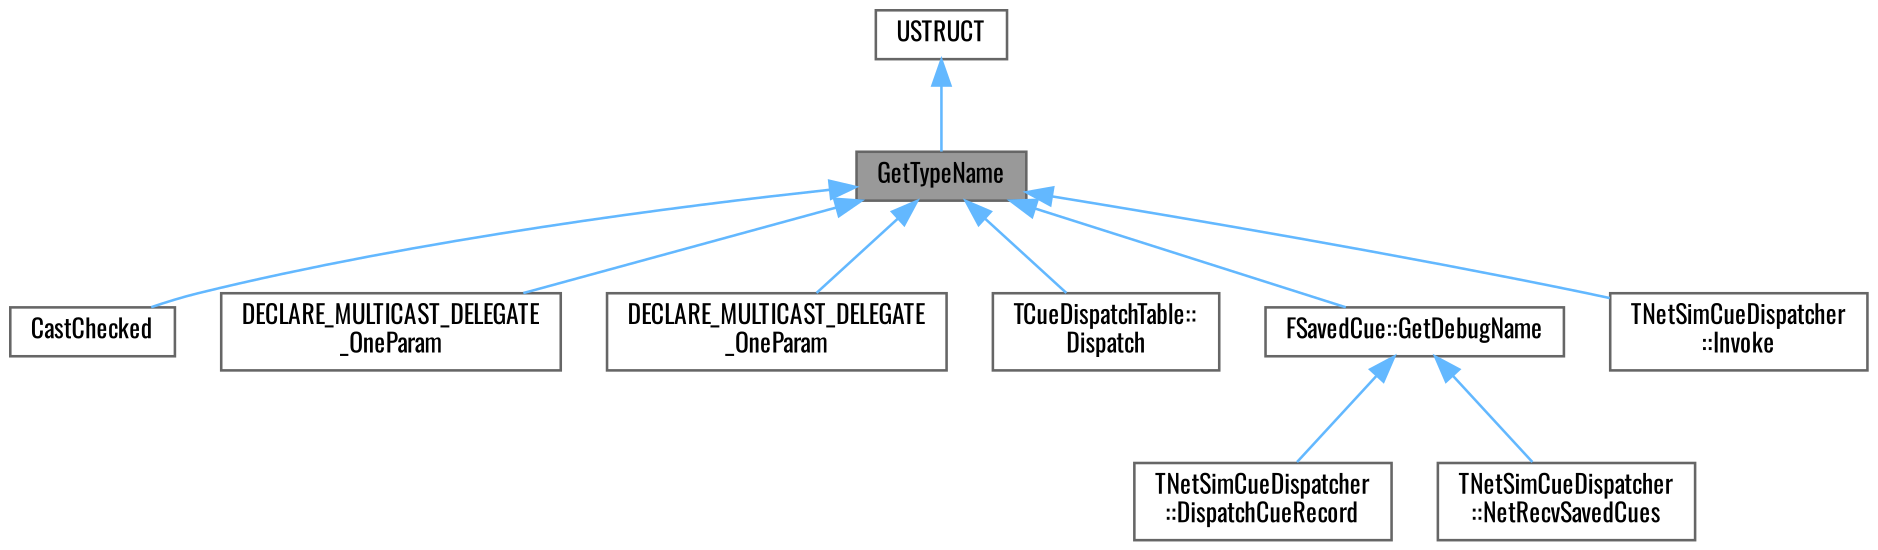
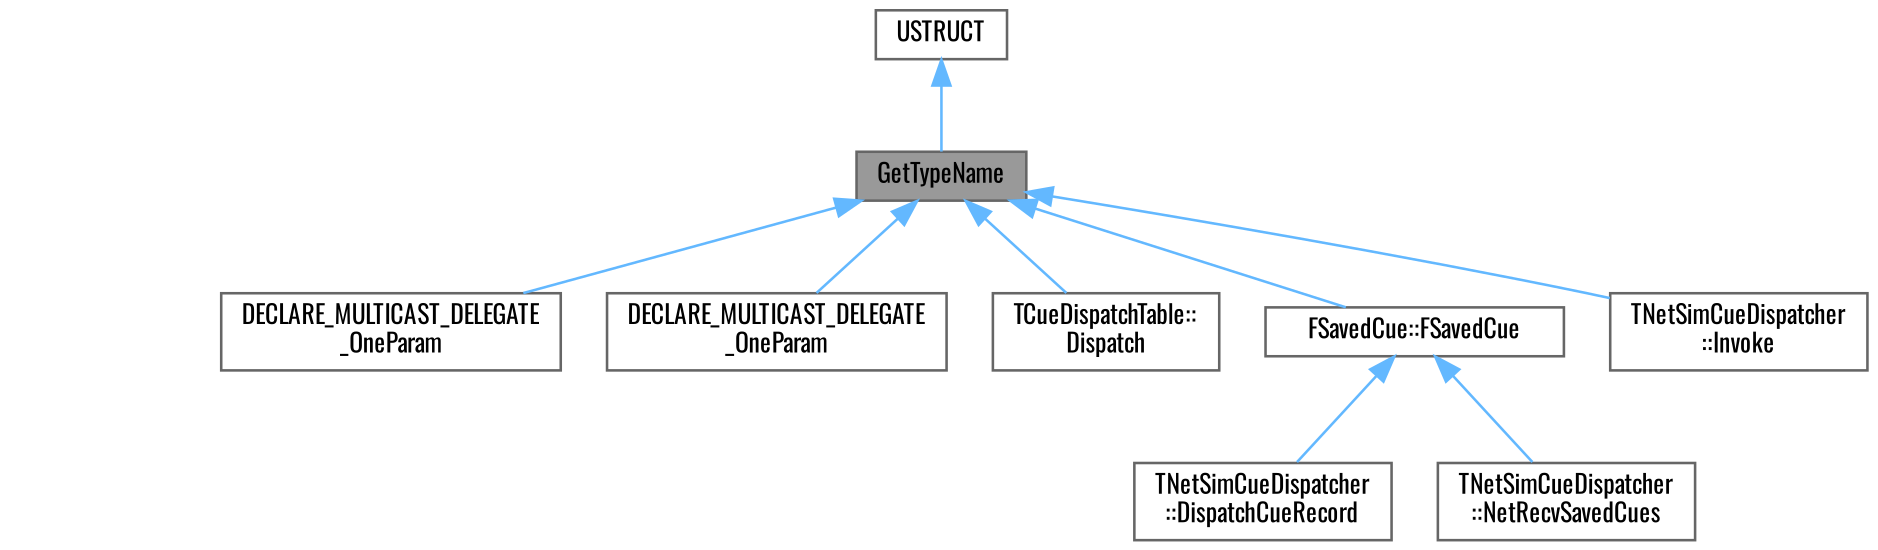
(93, 332) -> none
(1415, 332) -> (1415, 332)
